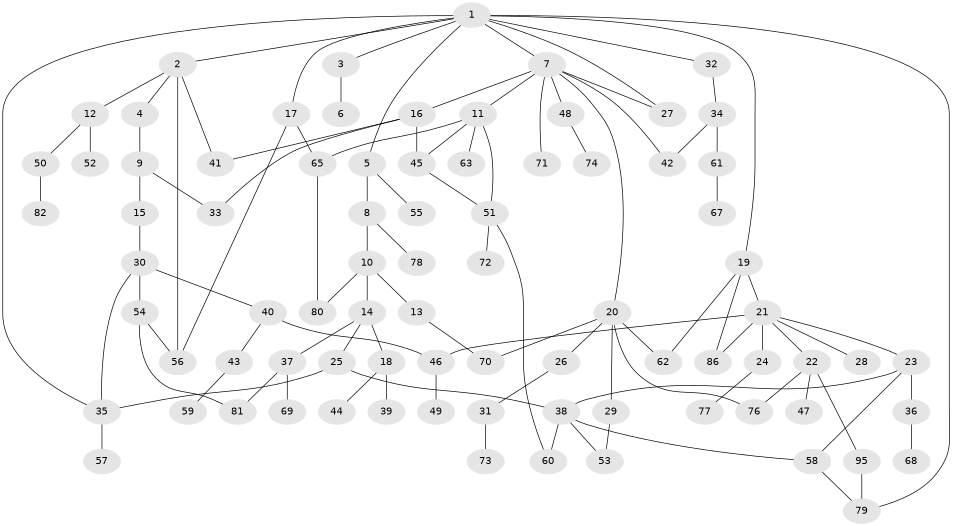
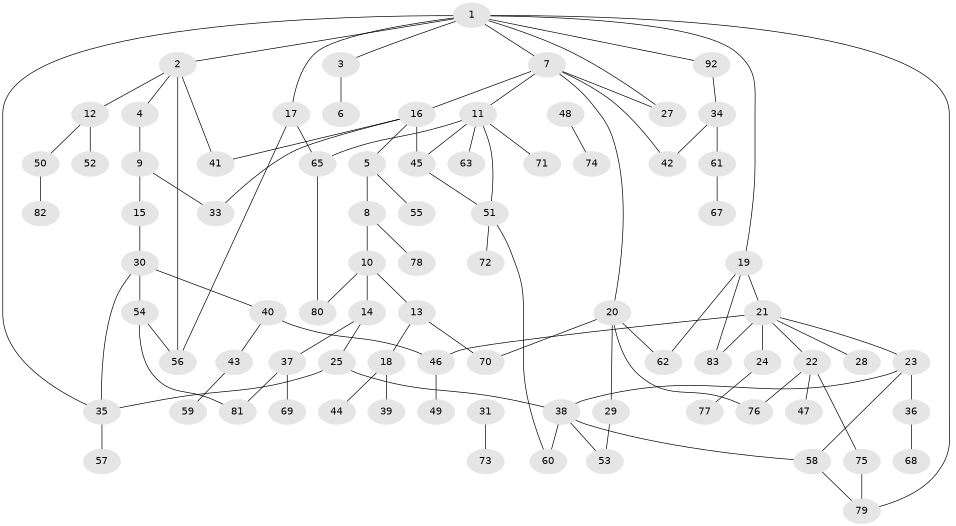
(712, 65) -> (712, 65)
(406, 82) -> (388, 143)
(556, 89) -> none
(540, 114) -> (510, 139)
(376, 336) -> (402, 338)
(561, 362) -> none
(713, 362) -> (713, 362)
(862, 462) -> (862, 462)
